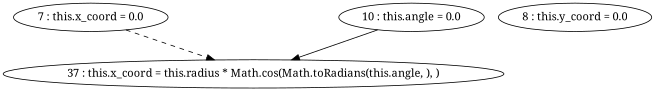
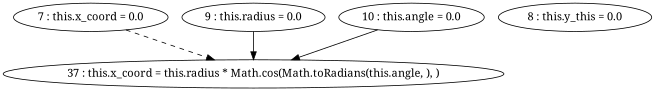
none -> (254, 17)
(575, 17) -> (575, 17)
